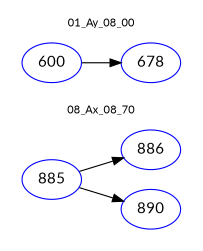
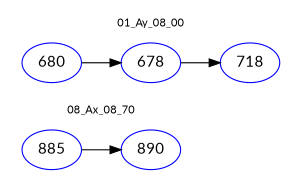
(52, 63) -> (52, 63)
none -> (250, 63)
(151, 150) -> none
